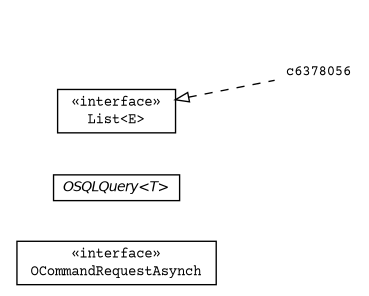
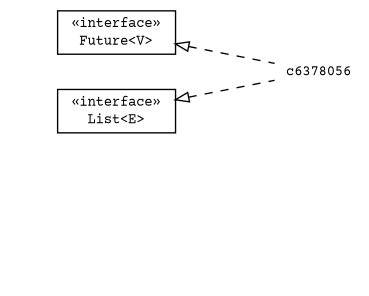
none -> (116, 33)
(116, 187) -> none
(116, 263) -> none
